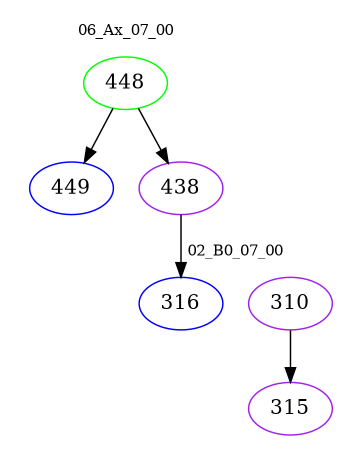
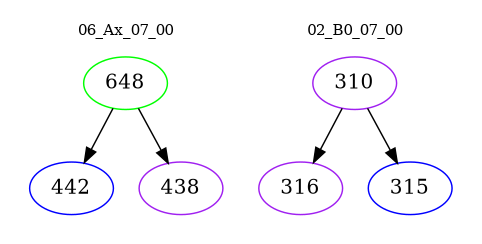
(126, 83) -> (126, 83)
(72, 188) -> (72, 188)
(181, 247) -> (331, 129)
(181, 304) -> (301, 188)
(290, 409) -> (410, 188)
